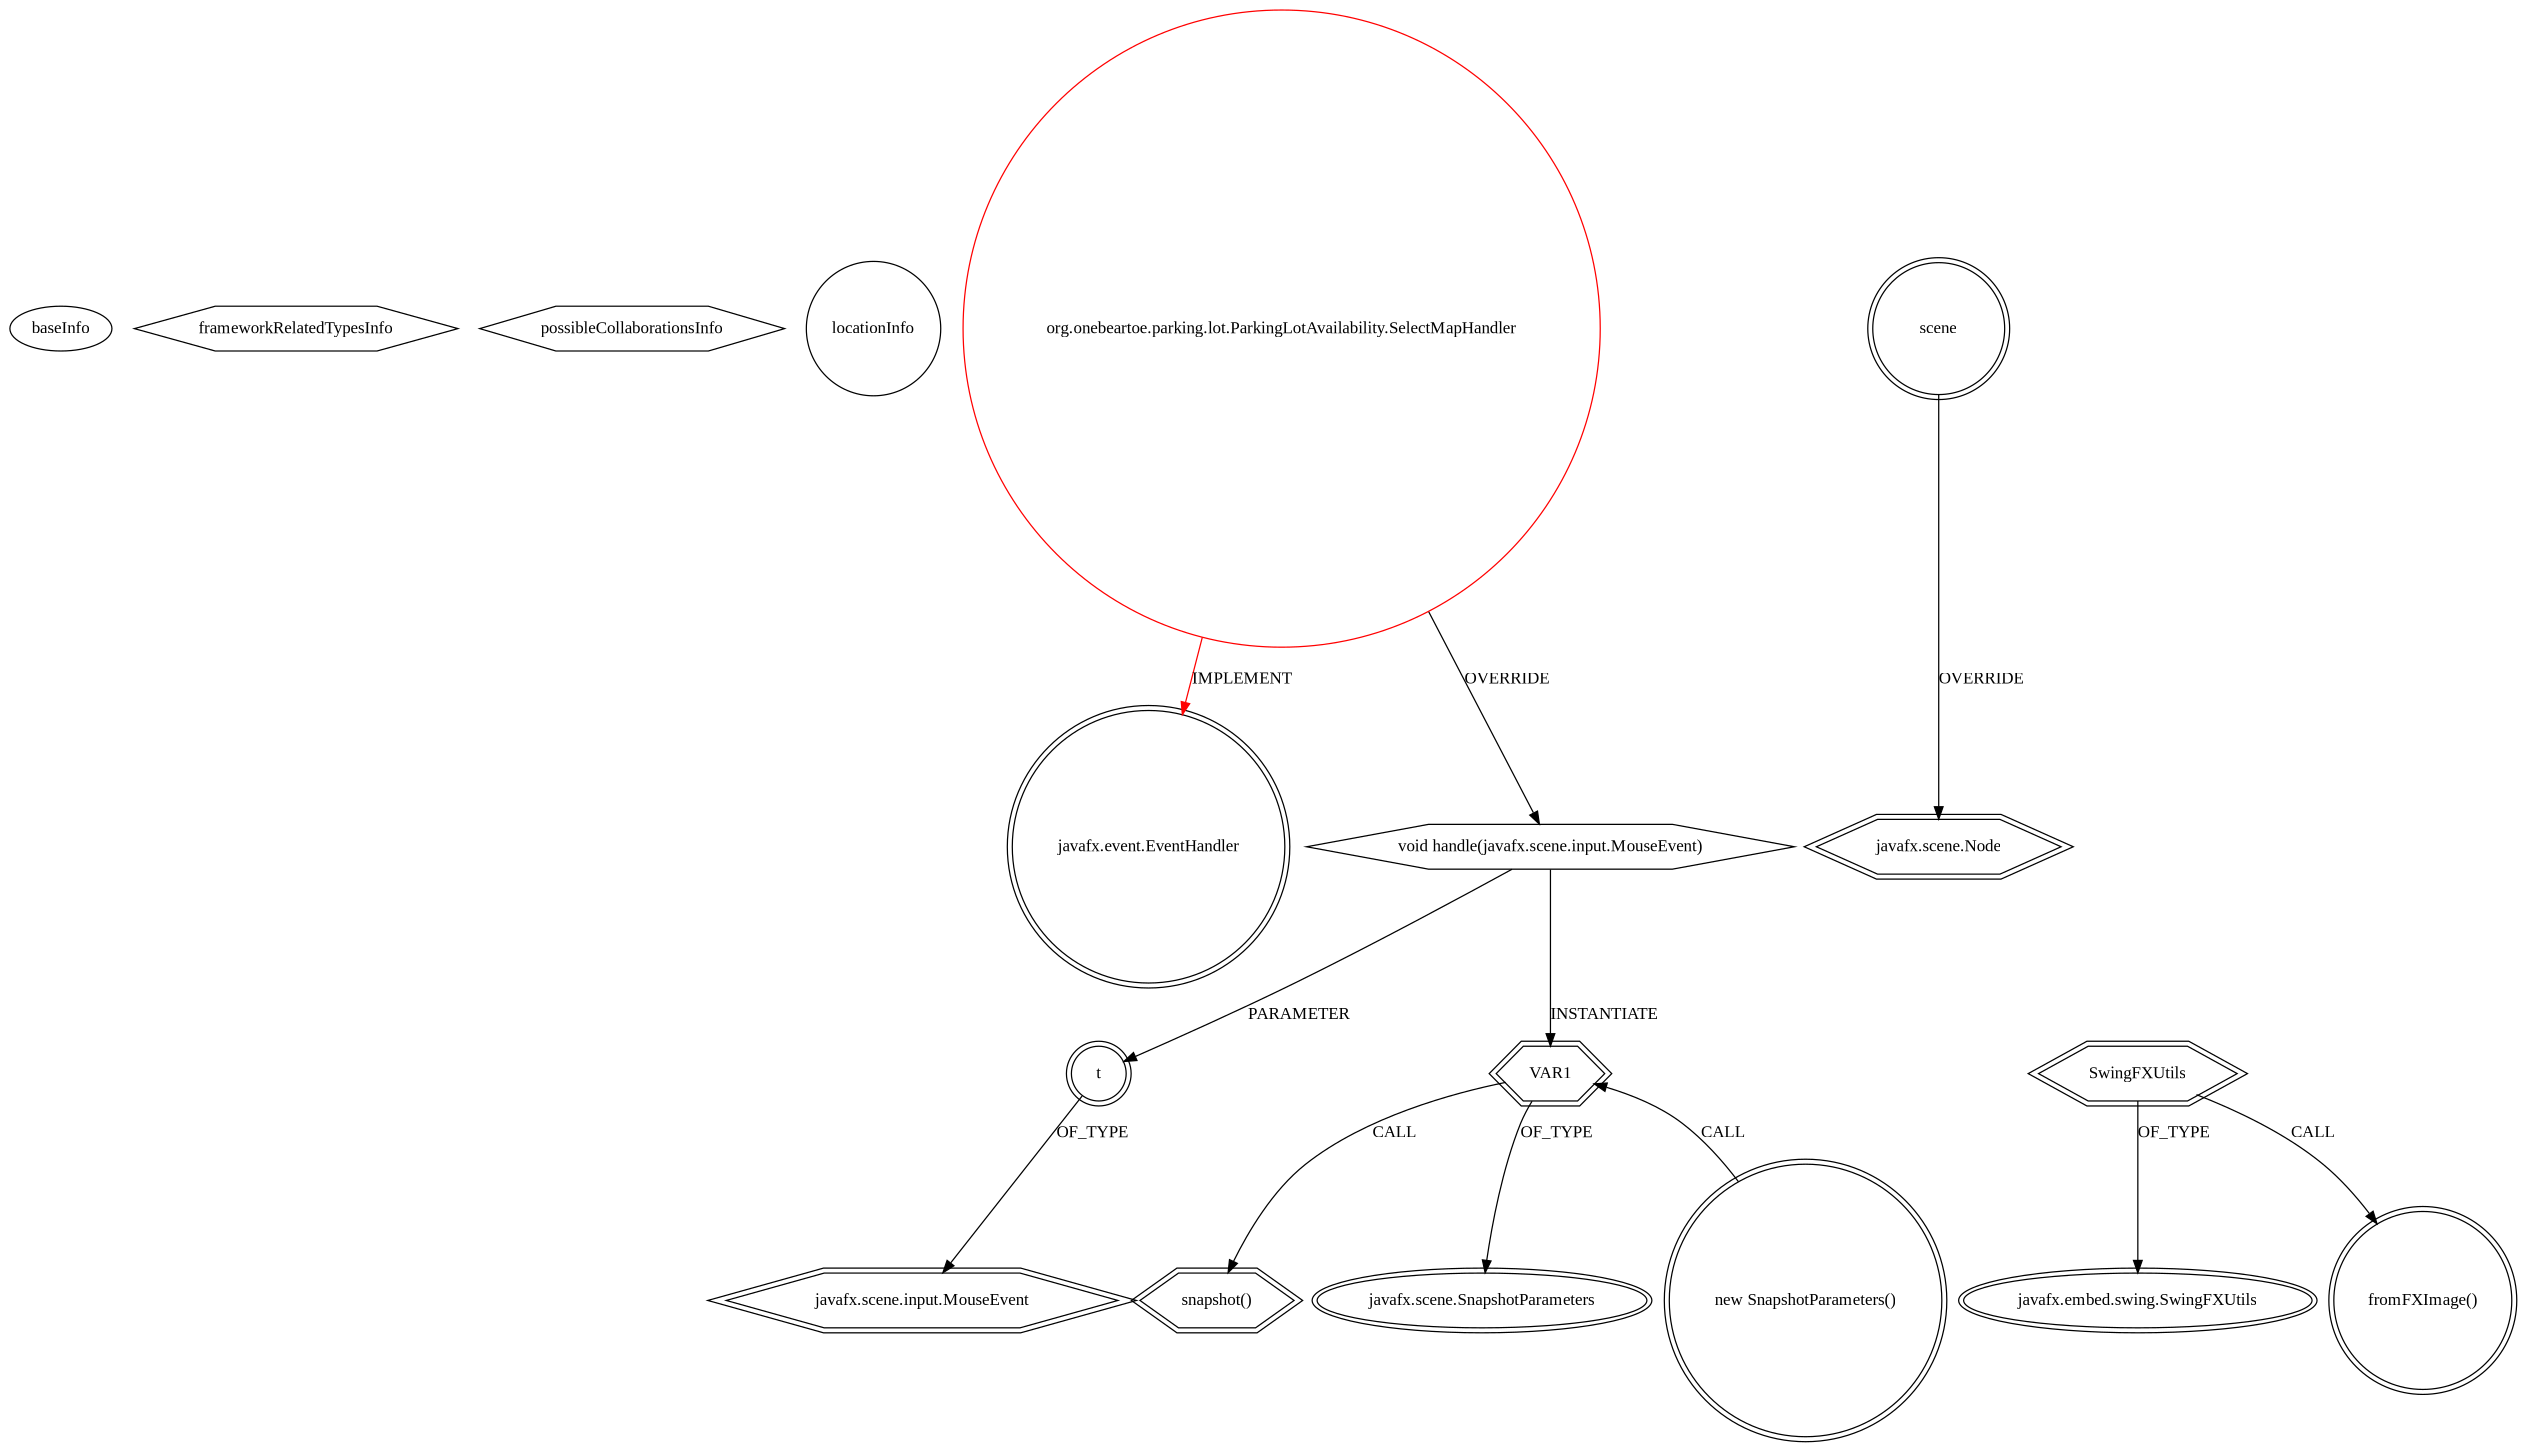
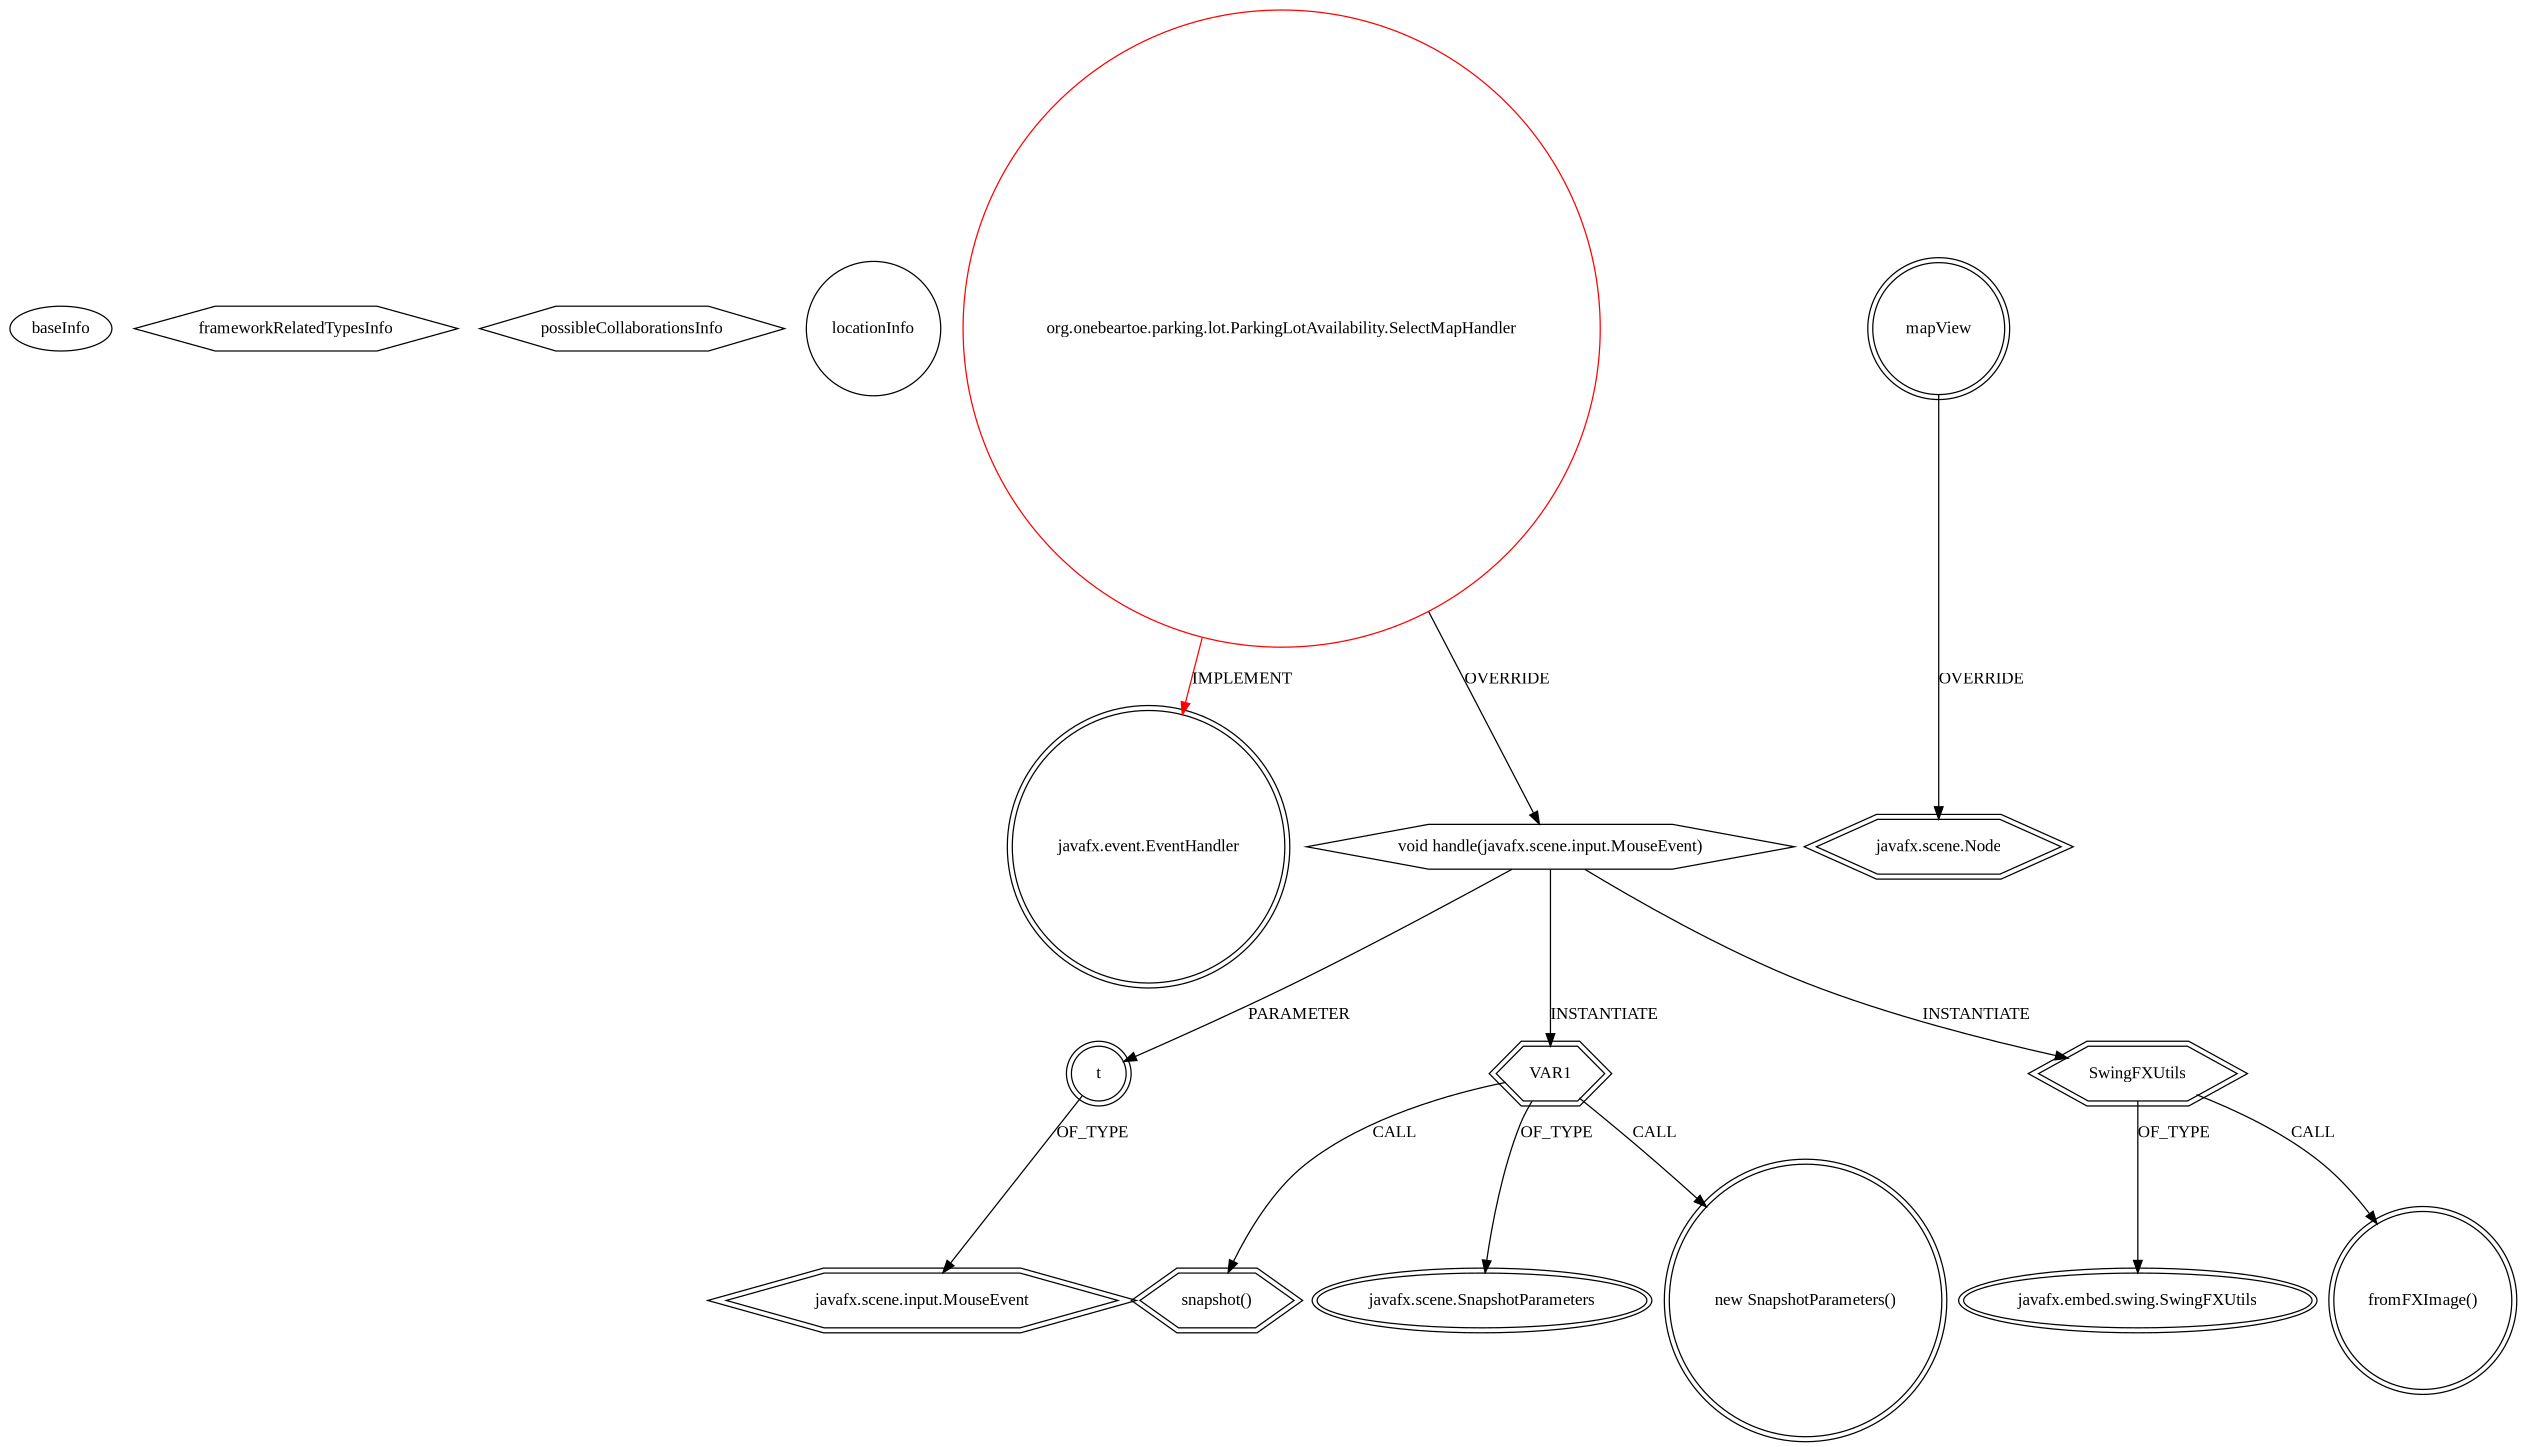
(1939, 329) -> (1939, 329)
none -> (1811, 985)
(1681, 1122) -> (1639, 1147)
